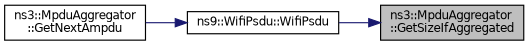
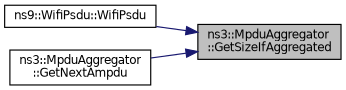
(160, 23) -> (169, 56)
